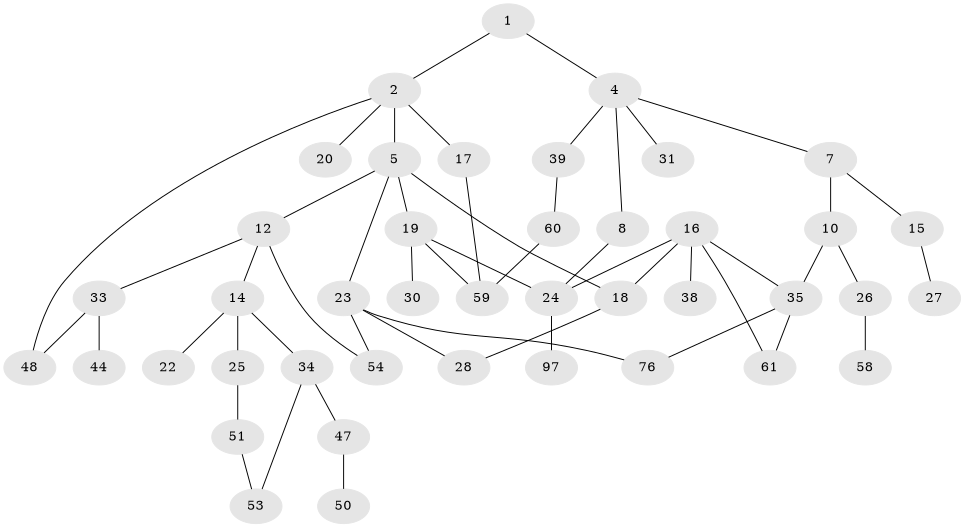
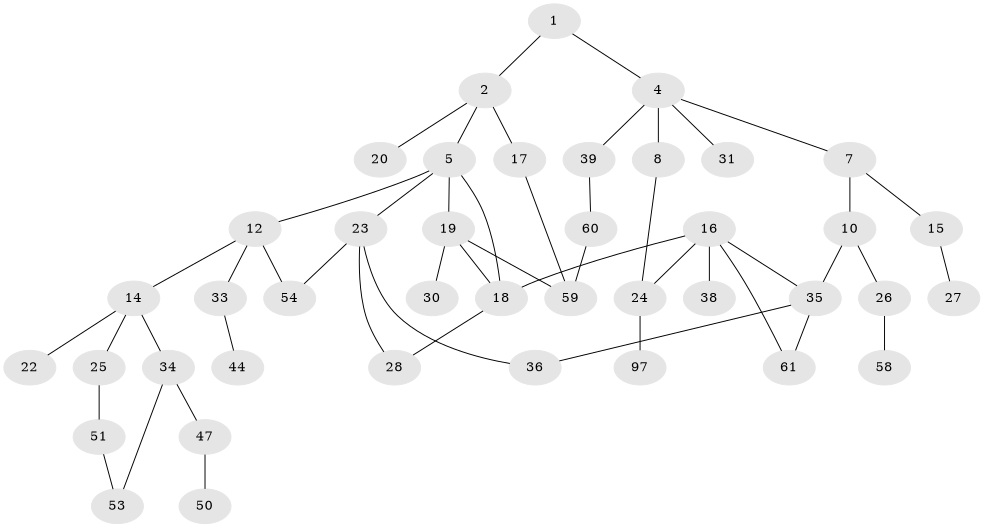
(484, 265) -> (475, 264)
(30, 368) -> none
(648, 368) -> (535, 368)
